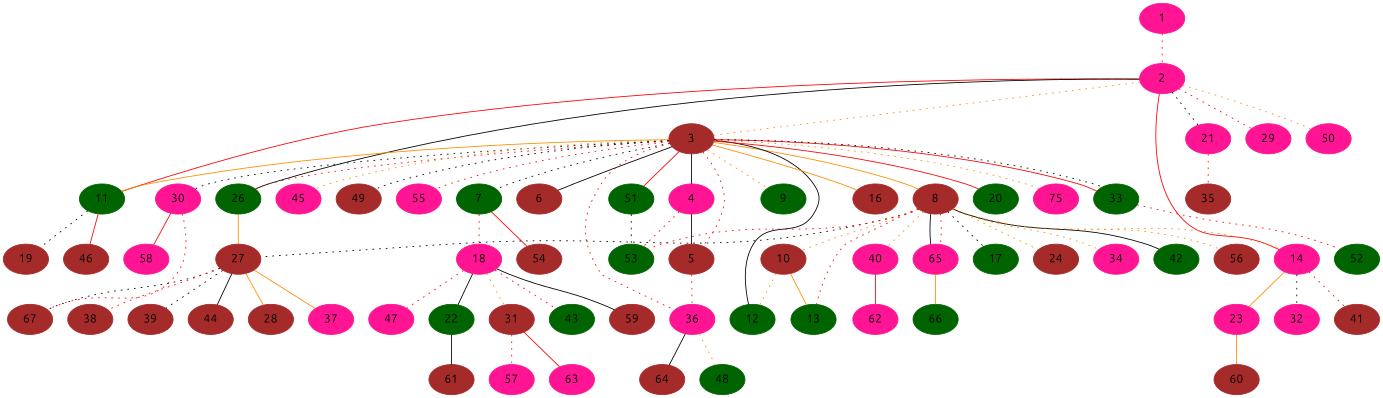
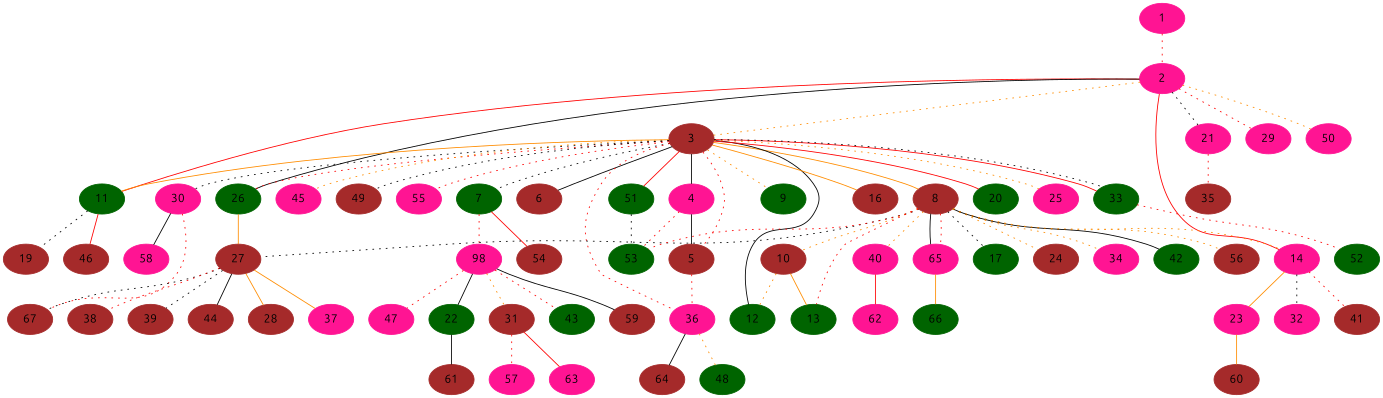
(1056, 199) -> (1056, 199)
(162, 229) -> (162, 229)
(479, 259) -> (479, 259)
